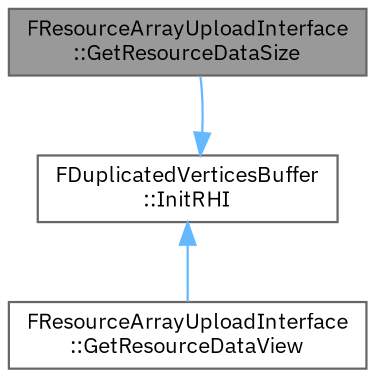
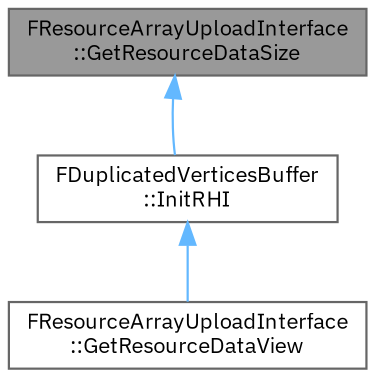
(202, 104) -> (173, 127)
